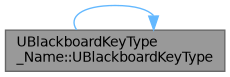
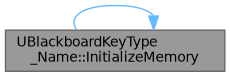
(115, 51) -> (115, 51)
